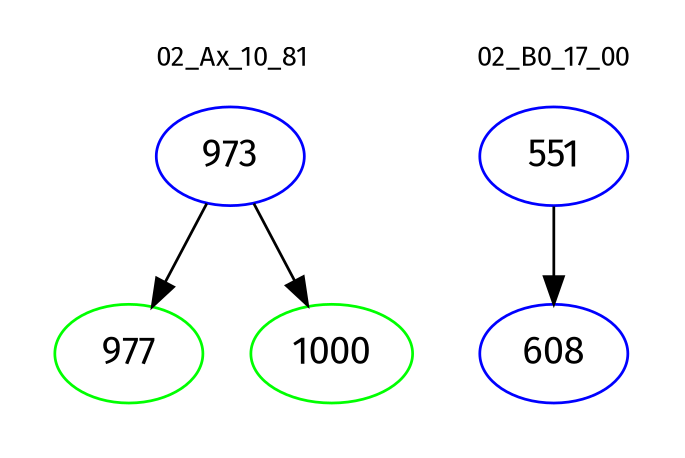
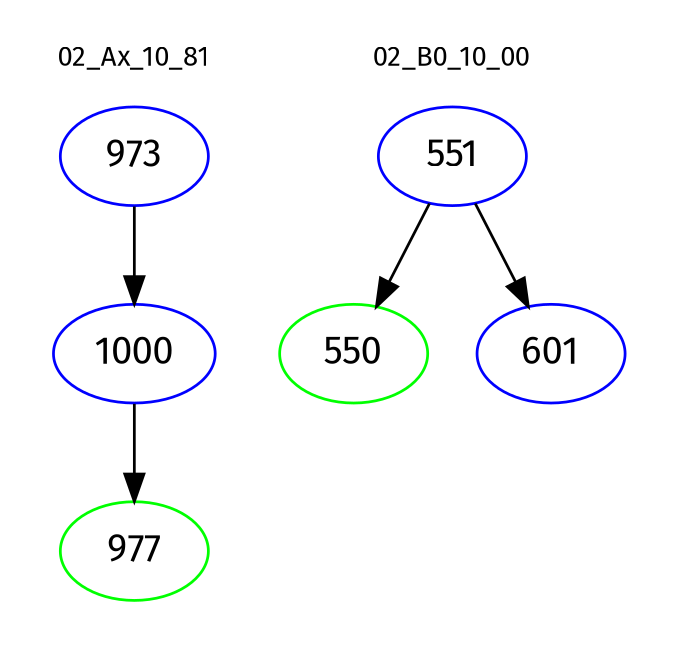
(554, 59) -> (452, 59)
(186, 243) -> (134, 439)
(332, 354) -> (134, 354)
none -> (354, 354)
(554, 354) -> (551, 354)
